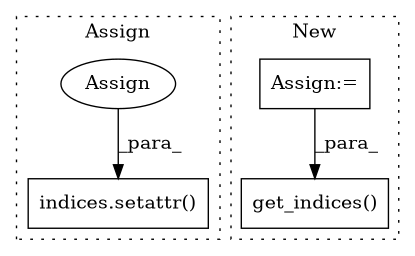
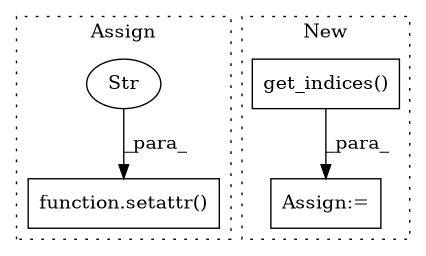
(118, 84) -> (124, 84)
(315, 137) -> (326, 137)
(118, 204) -> (124, 204)
